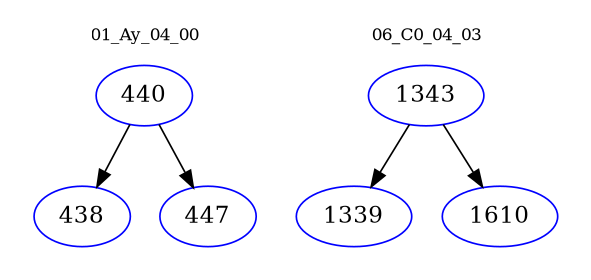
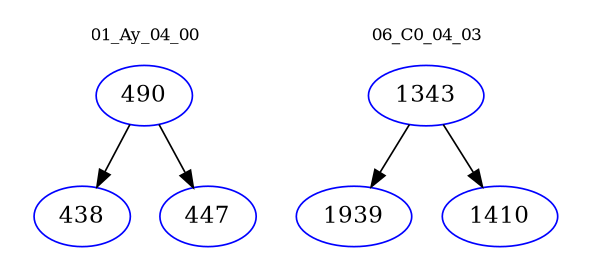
(144, 96) -> (144, 96)
(354, 216) -> (354, 216)
(500, 216) -> (500, 216)
